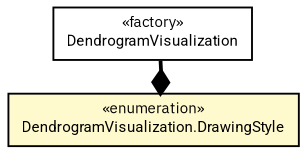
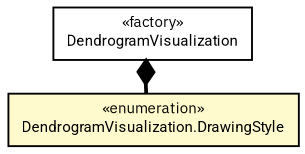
(161, 66) -> (146, 89)
